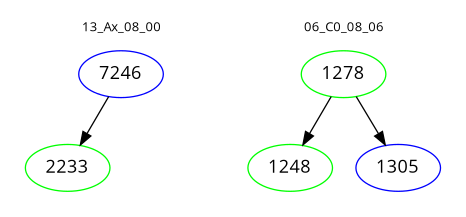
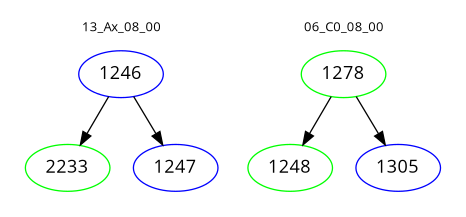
(344, 28) -> (344, 28)
(121, 74) -> (121, 74)
none -> (176, 168)
